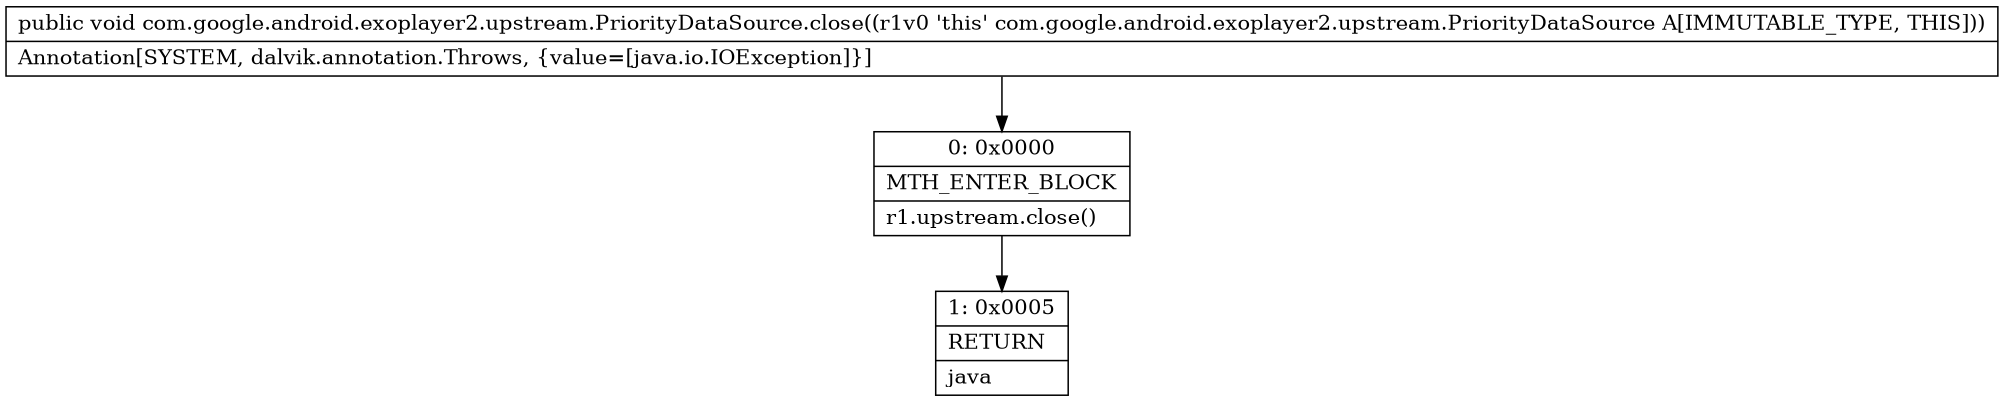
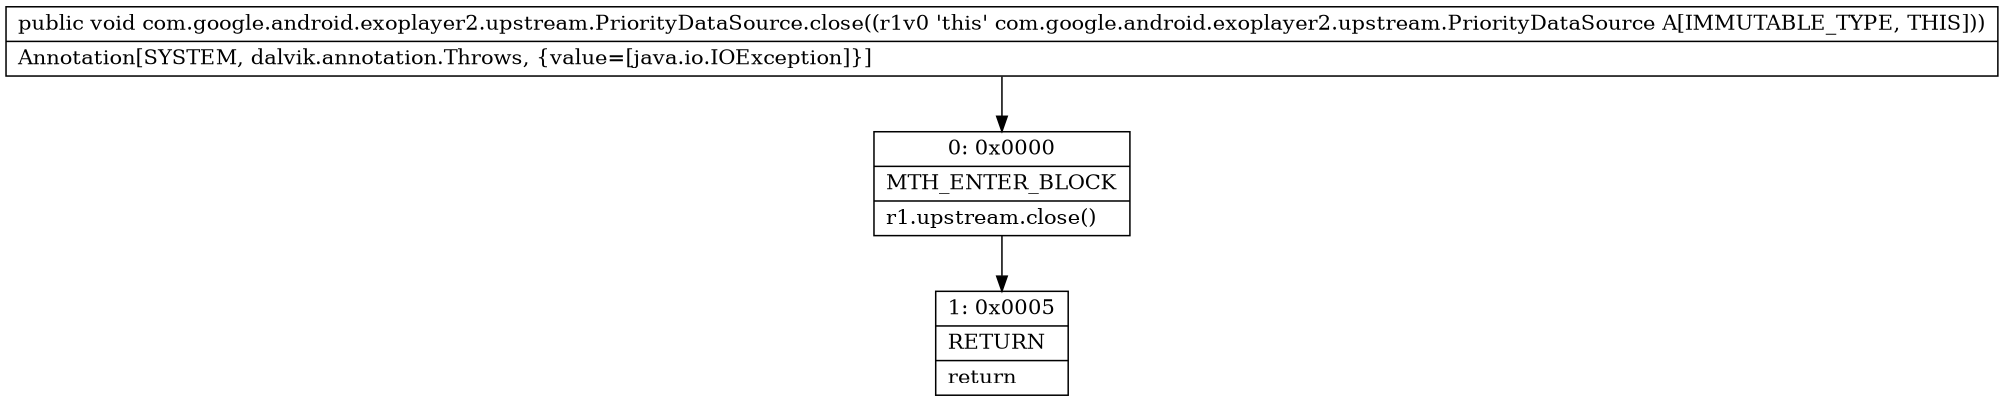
(970, 377) -> (982, 377)
